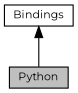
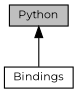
(39, 52) -> (39, 52)
